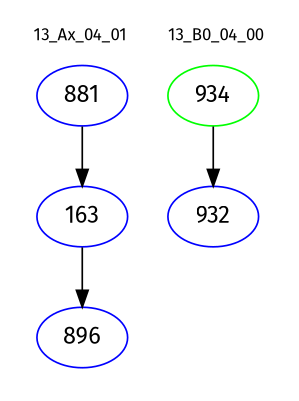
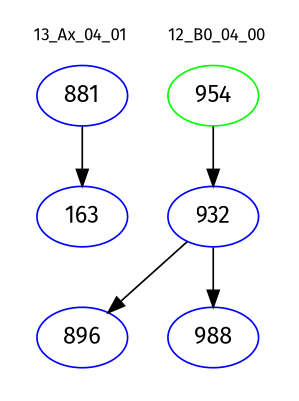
(217, 36) -> (217, 36)
(213, 96) -> (213, 96)
(82, 269) -> (166, 261)
none -> (213, 338)
